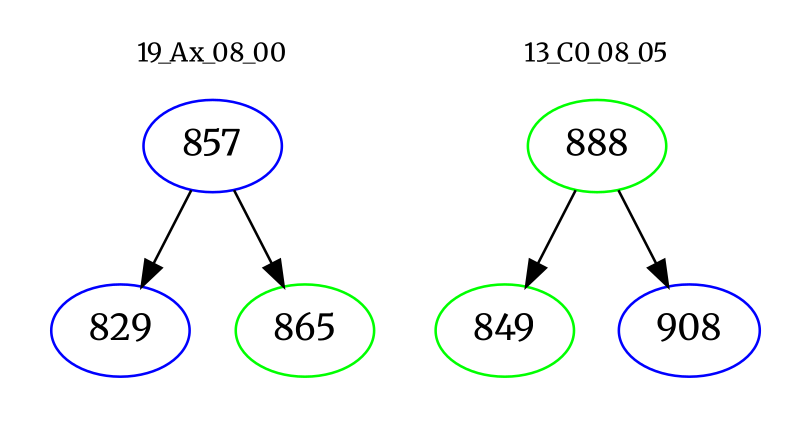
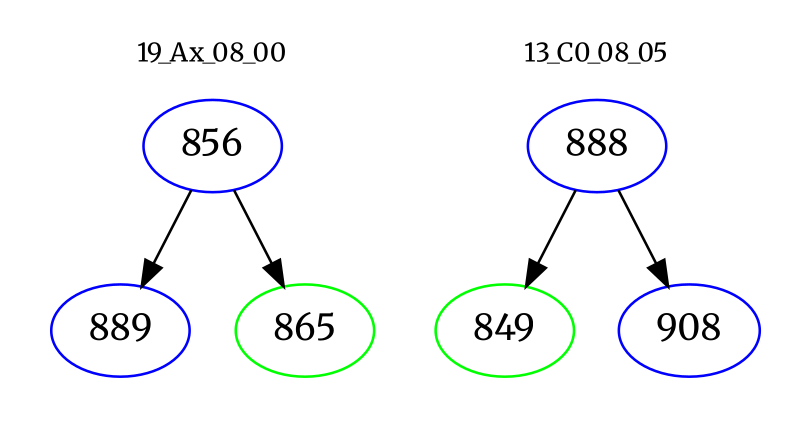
(213, 146) -> (213, 146)
(597, 146) -> (597, 146)
(120, 331) -> (120, 331)
